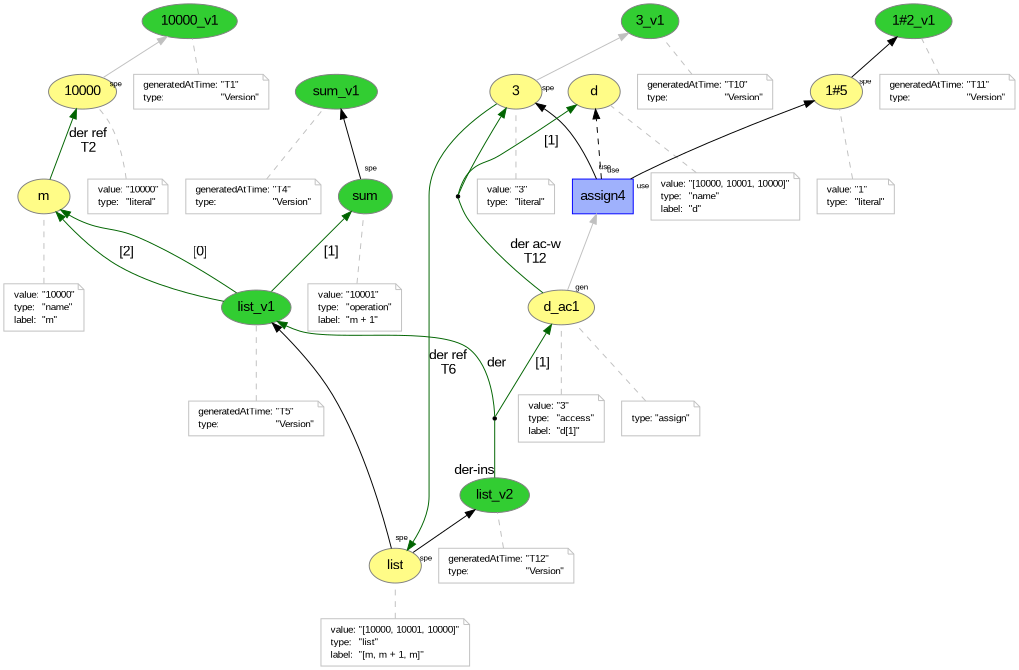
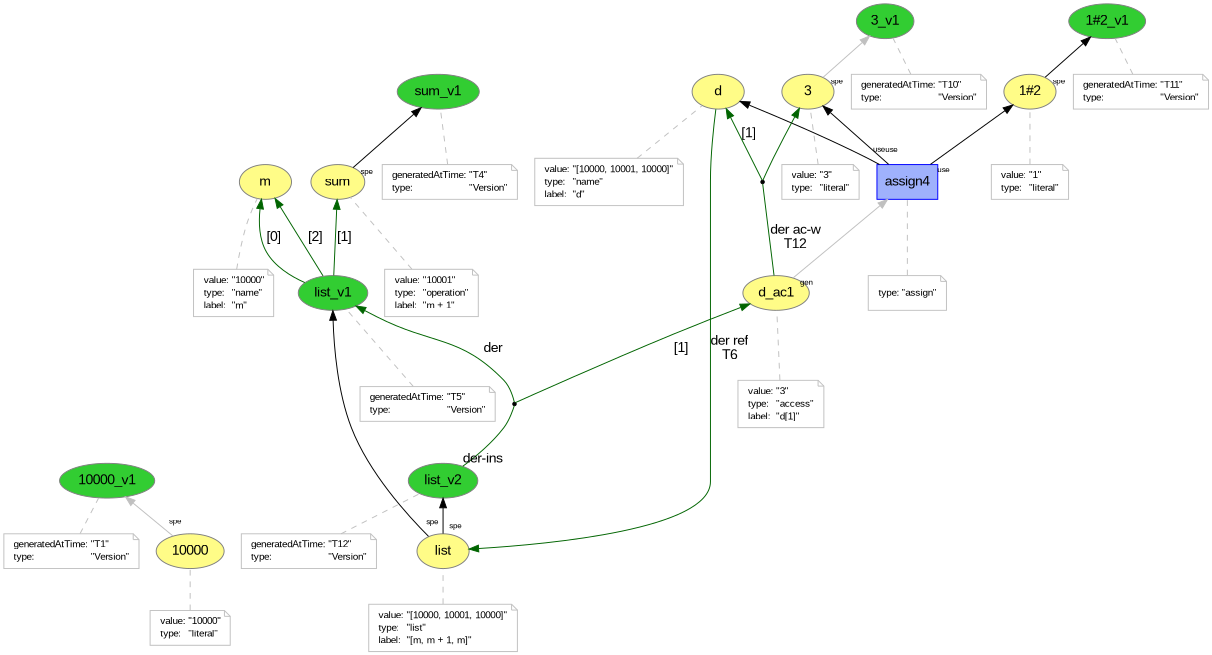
(836, 92) -> (1030, 92)
(61, 149) -> none
(599, 149) -> (822, 136)
(365, 196) -> (338, 182)
(429, 311) -> (710, 421)
(610, 362) -> (907, 238)
